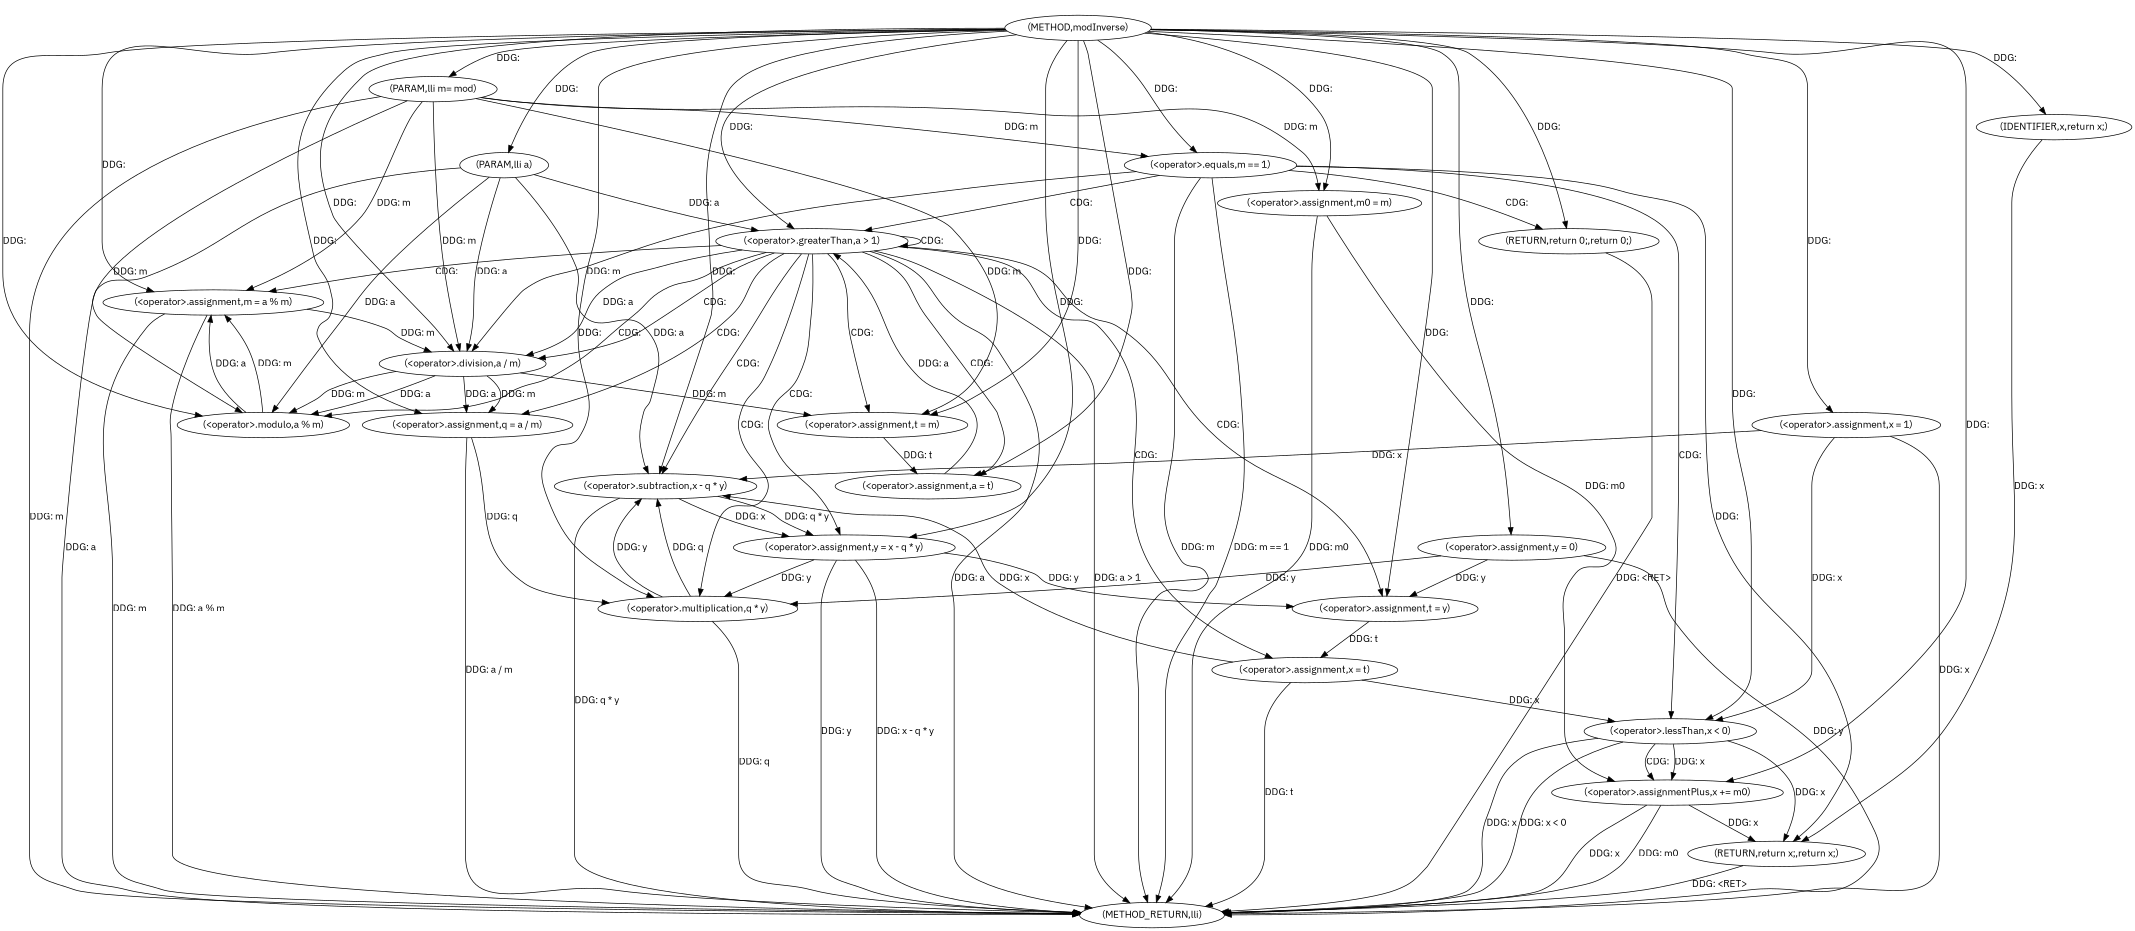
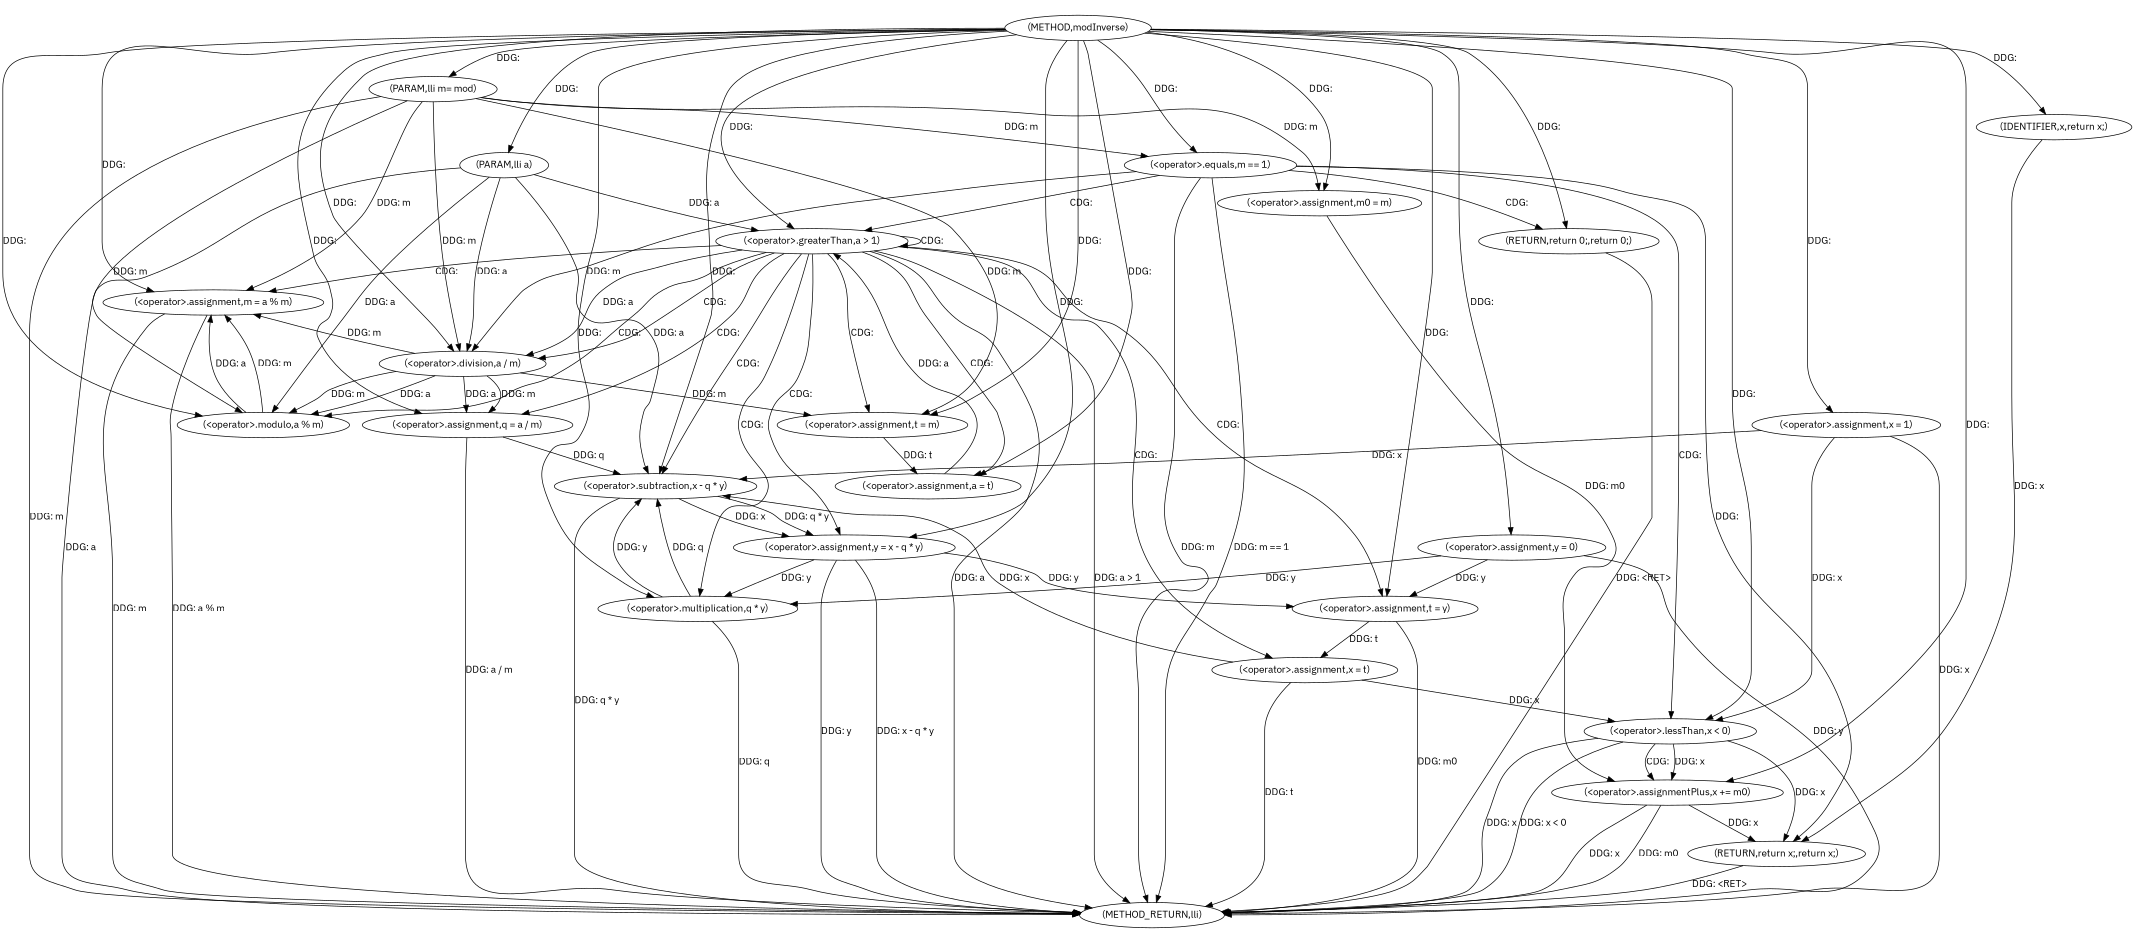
(368, 322) -> (337, 336)
(497, 555) -> (558, 455)
(1295, 563) -> (1417, 838)
